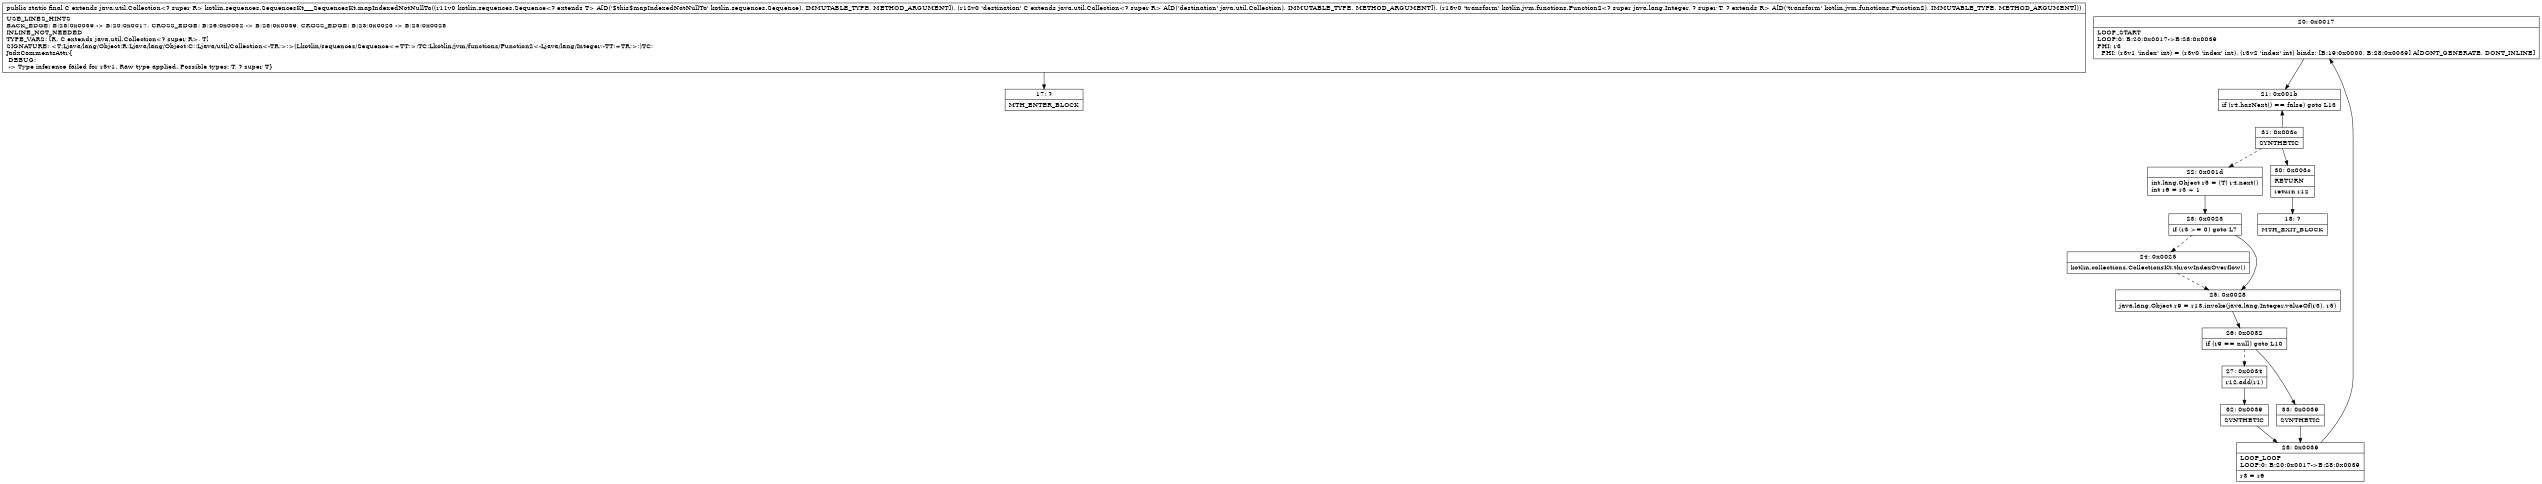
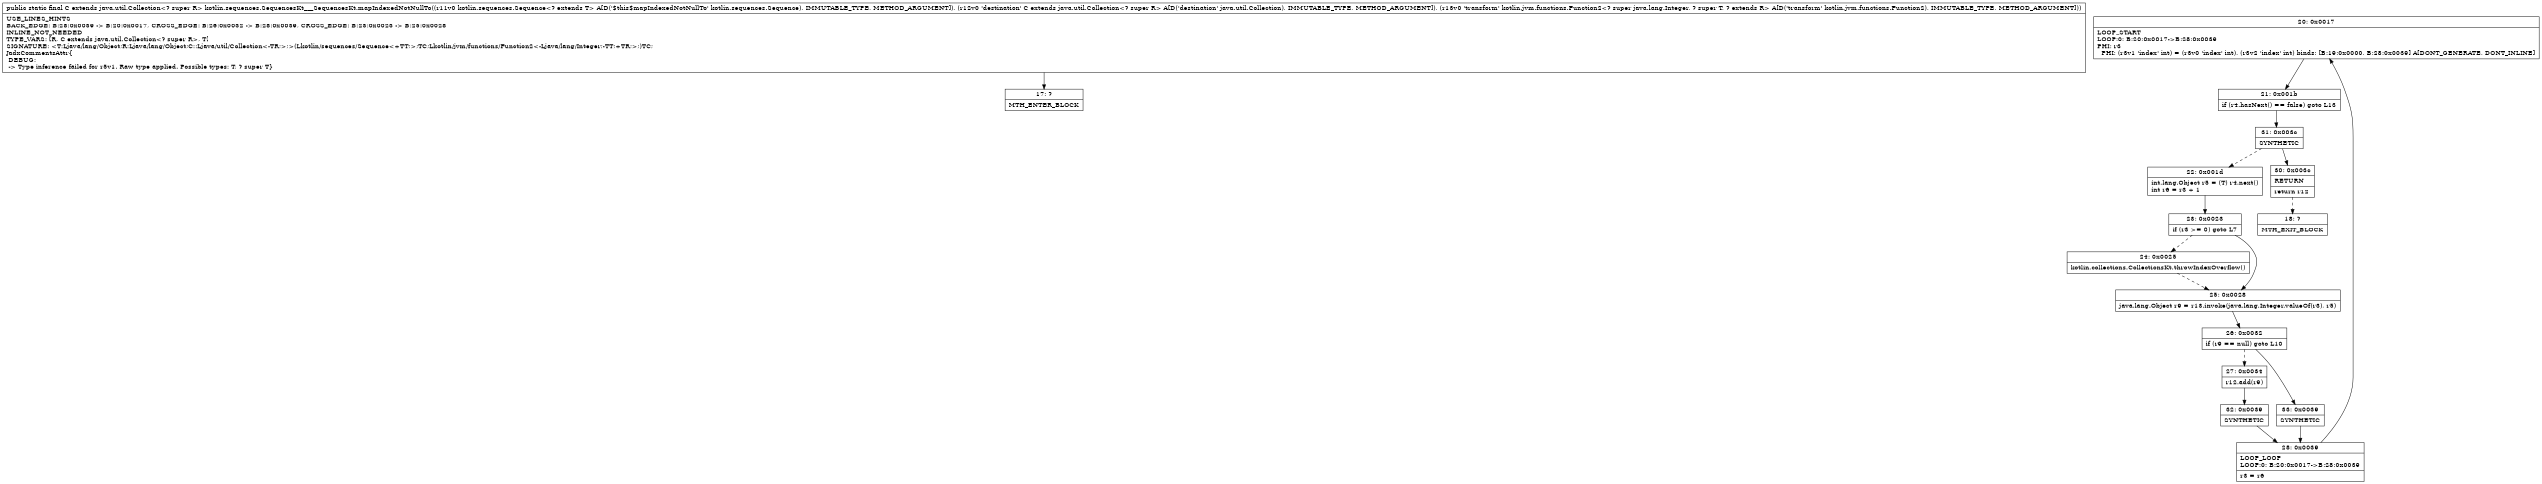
(2282, 121) -> (2276, 117)
(2293, 203) -> (2293, 203)
(2244, 382) -> (2244, 382)
